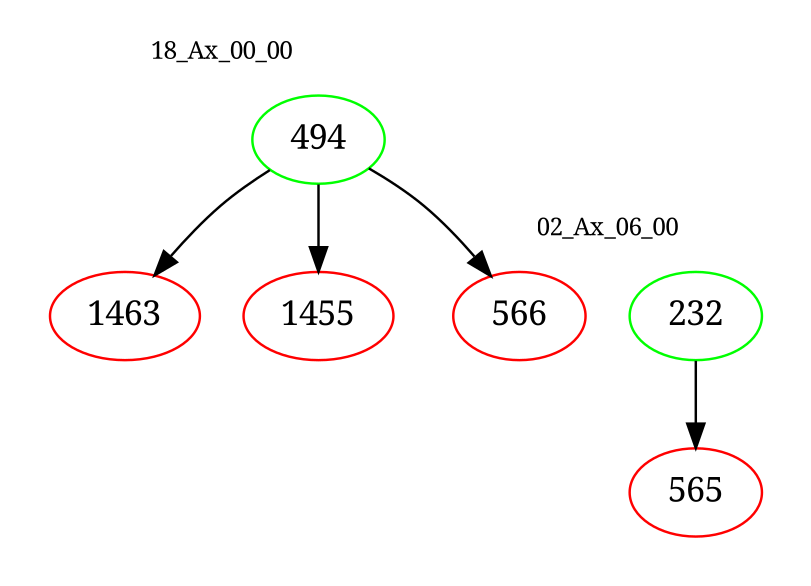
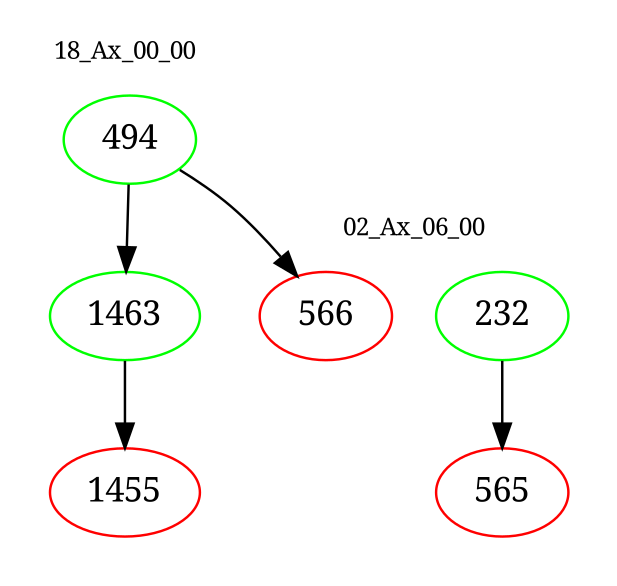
(318, 216) -> (125, 392)
(125, 316) -> (125, 316)
